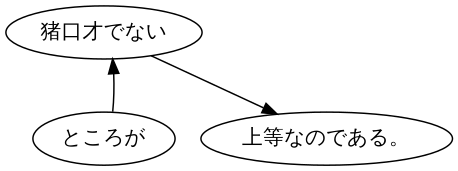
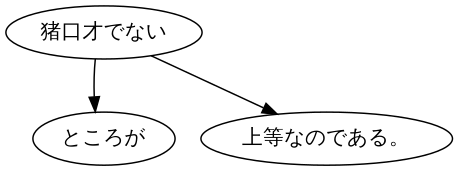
(114, 93) -> (94, 78)
